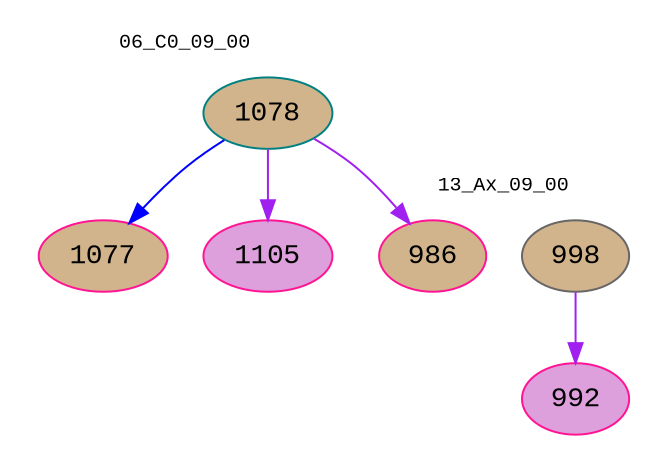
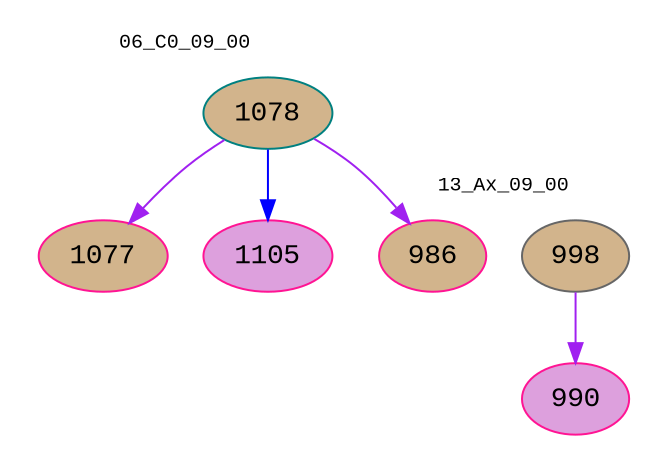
(181, 171) -> (181, 171)
(268, 175) -> (268, 175)
(576, 399) -> (576, 399)
